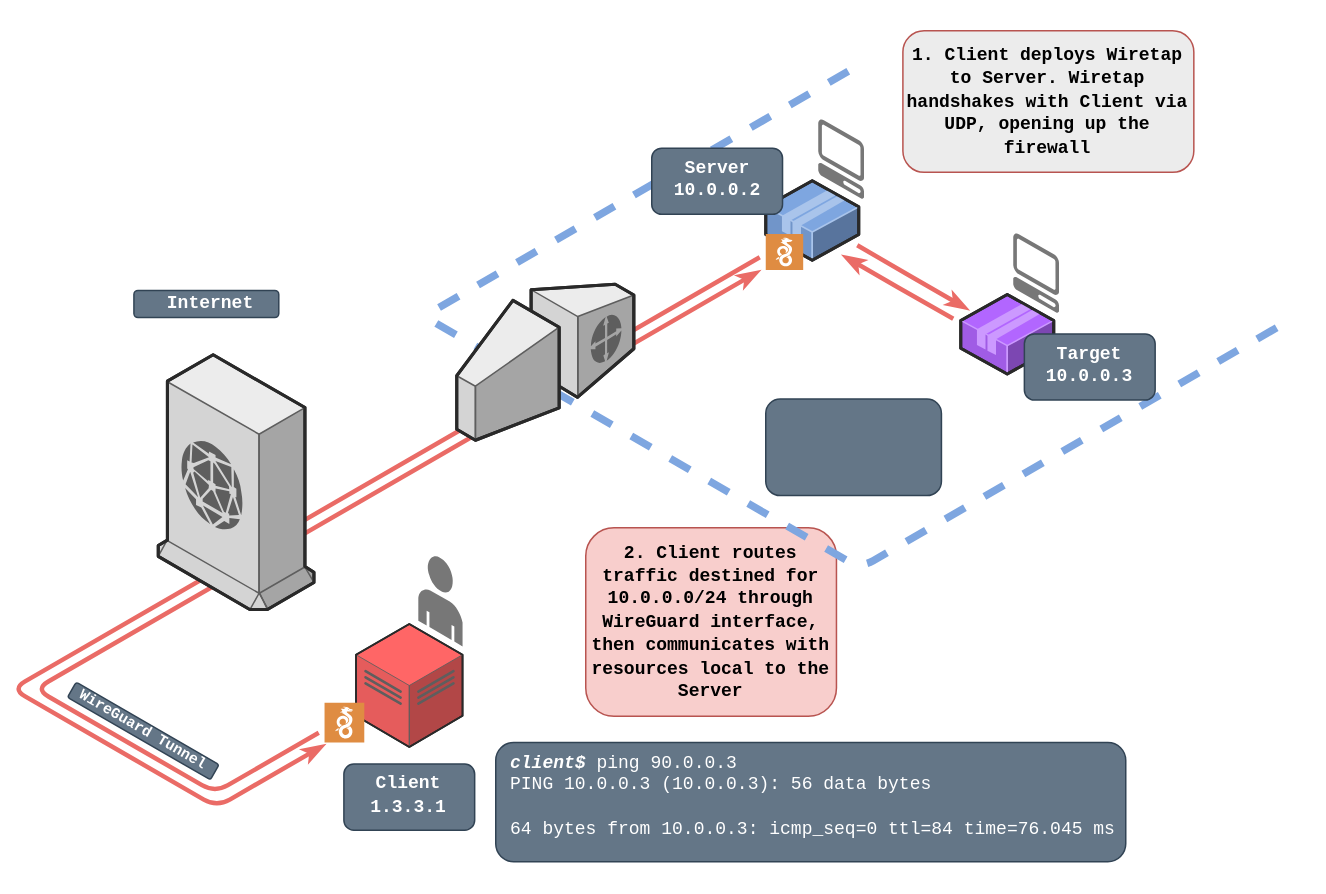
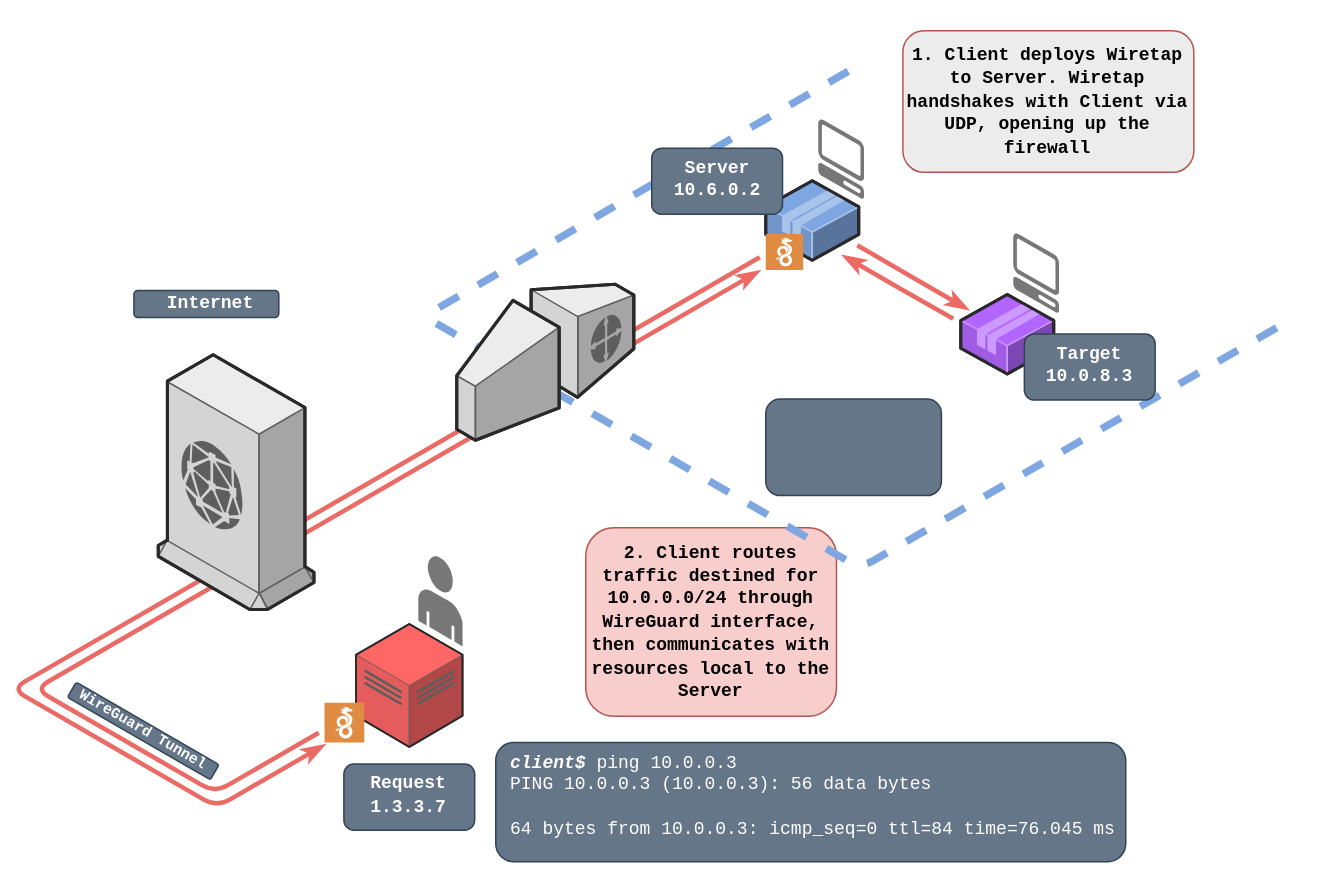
(718, 191) -> (718, 191)
(1090, 377) -> (1090, 377)
(409, 784) -> (409, 784)
(679, 785) -> (679, 785)
(409, 808) -> (409, 808)
